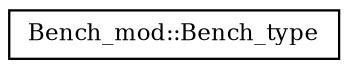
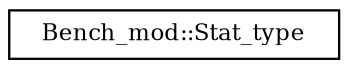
(174, 35) -> (174, 35)
